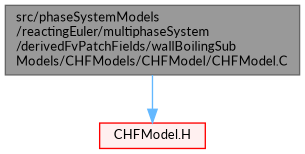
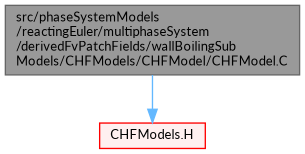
(152, 136) -> (152, 136)
